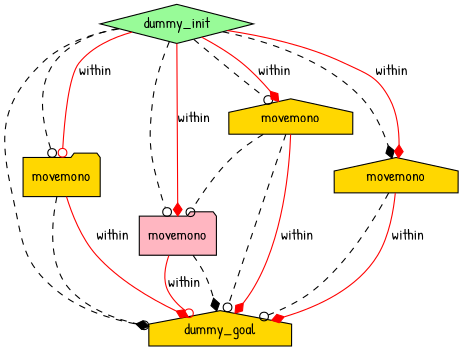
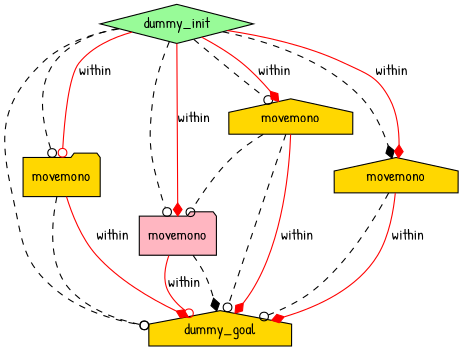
(9, 178) -> (9, 180)
